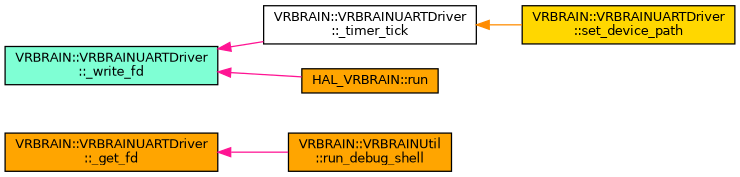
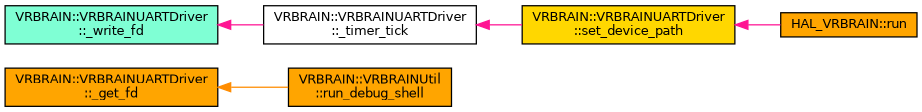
(506, 25) -> (506, 25)
(266, 75) -> (764, 25)
(260, 152) -> (260, 87)
